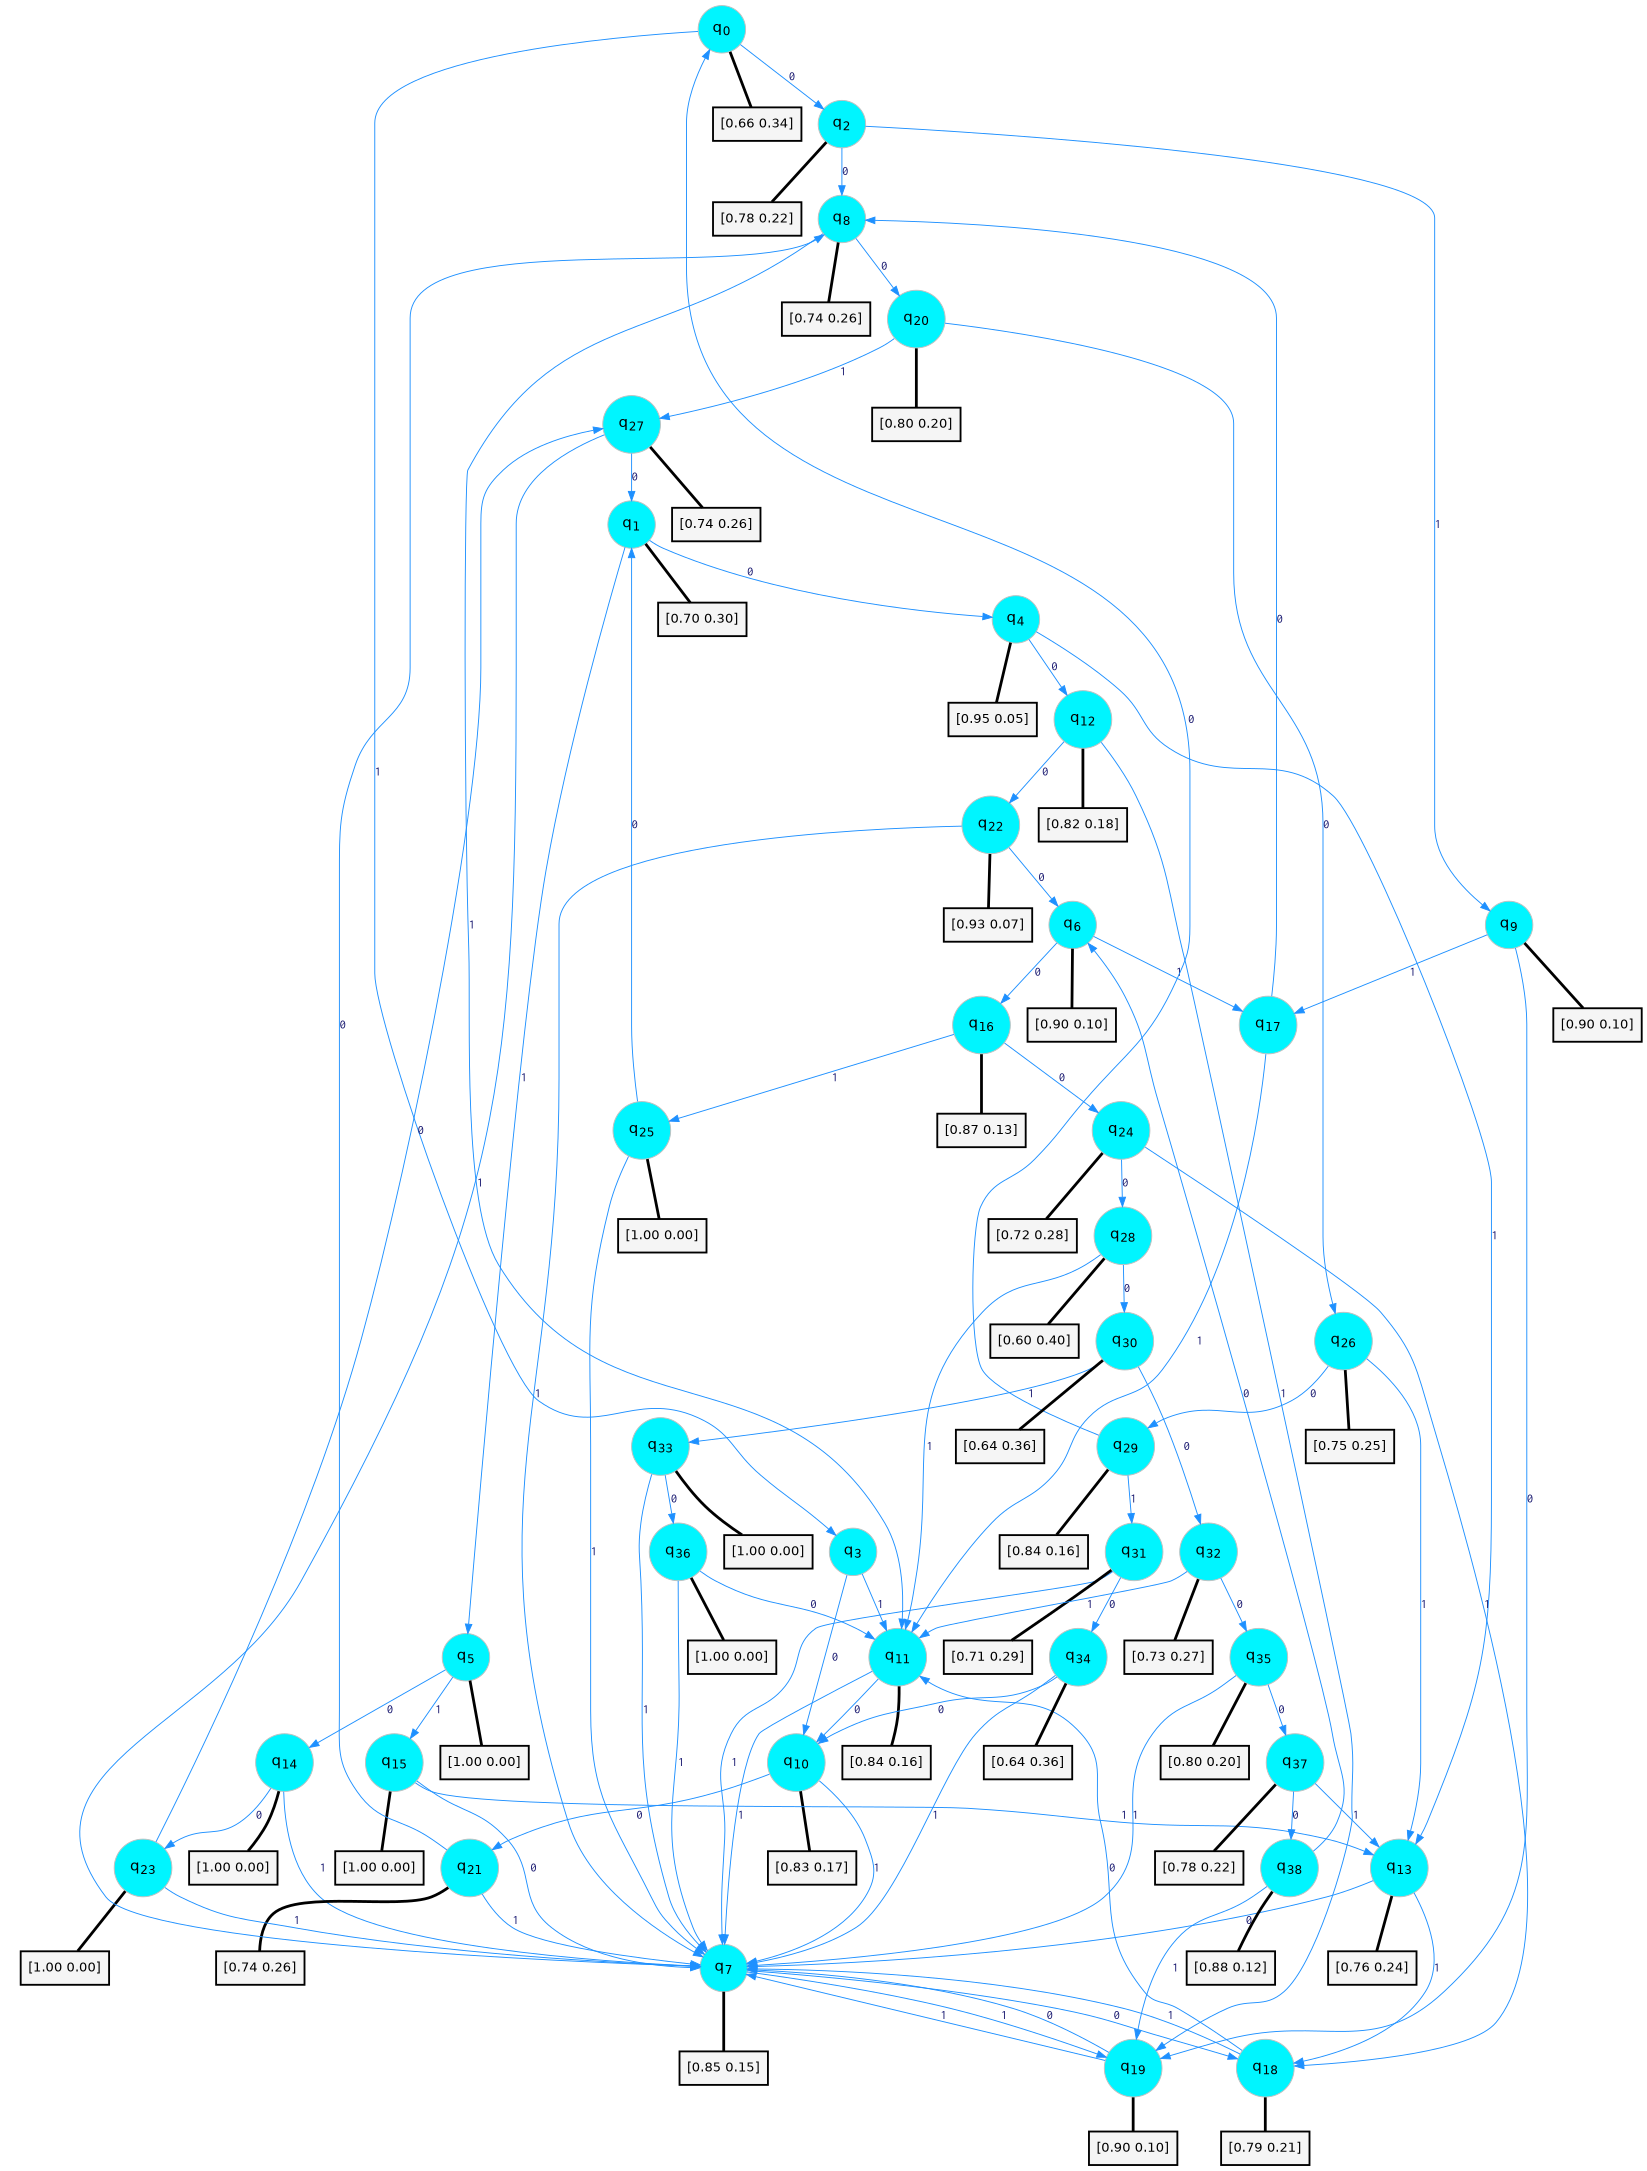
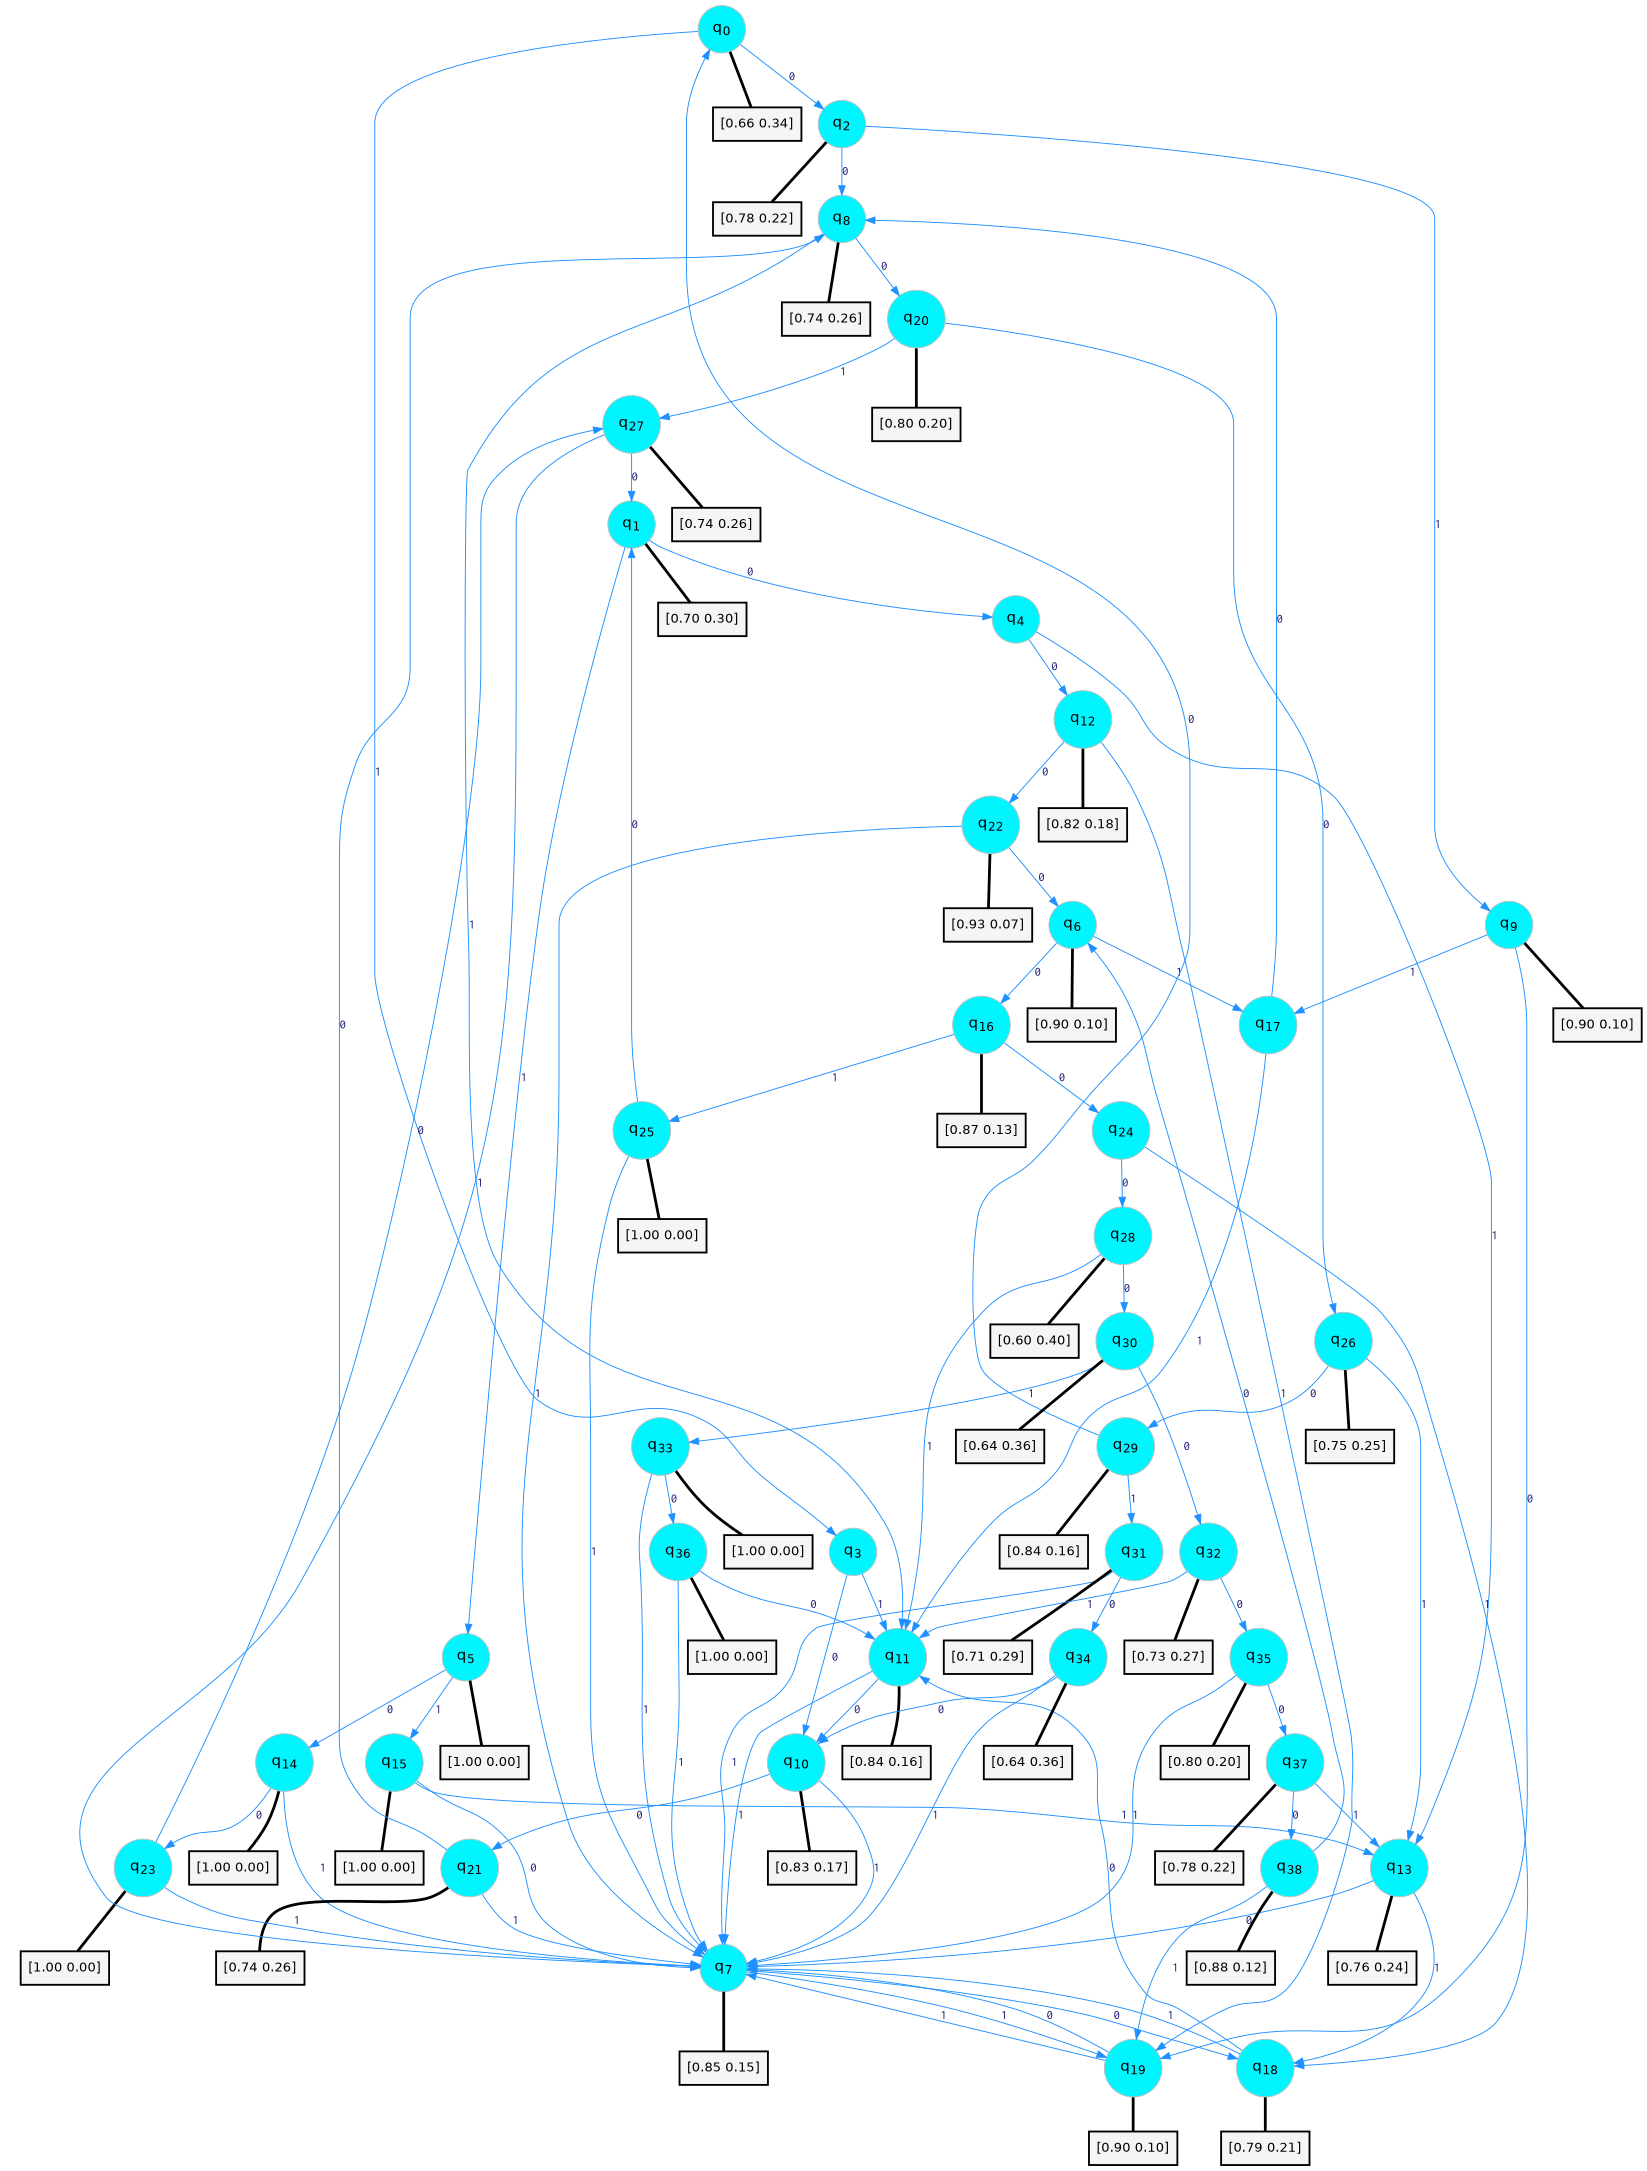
(993, 720) -> none
(1033, 1236) -> none
